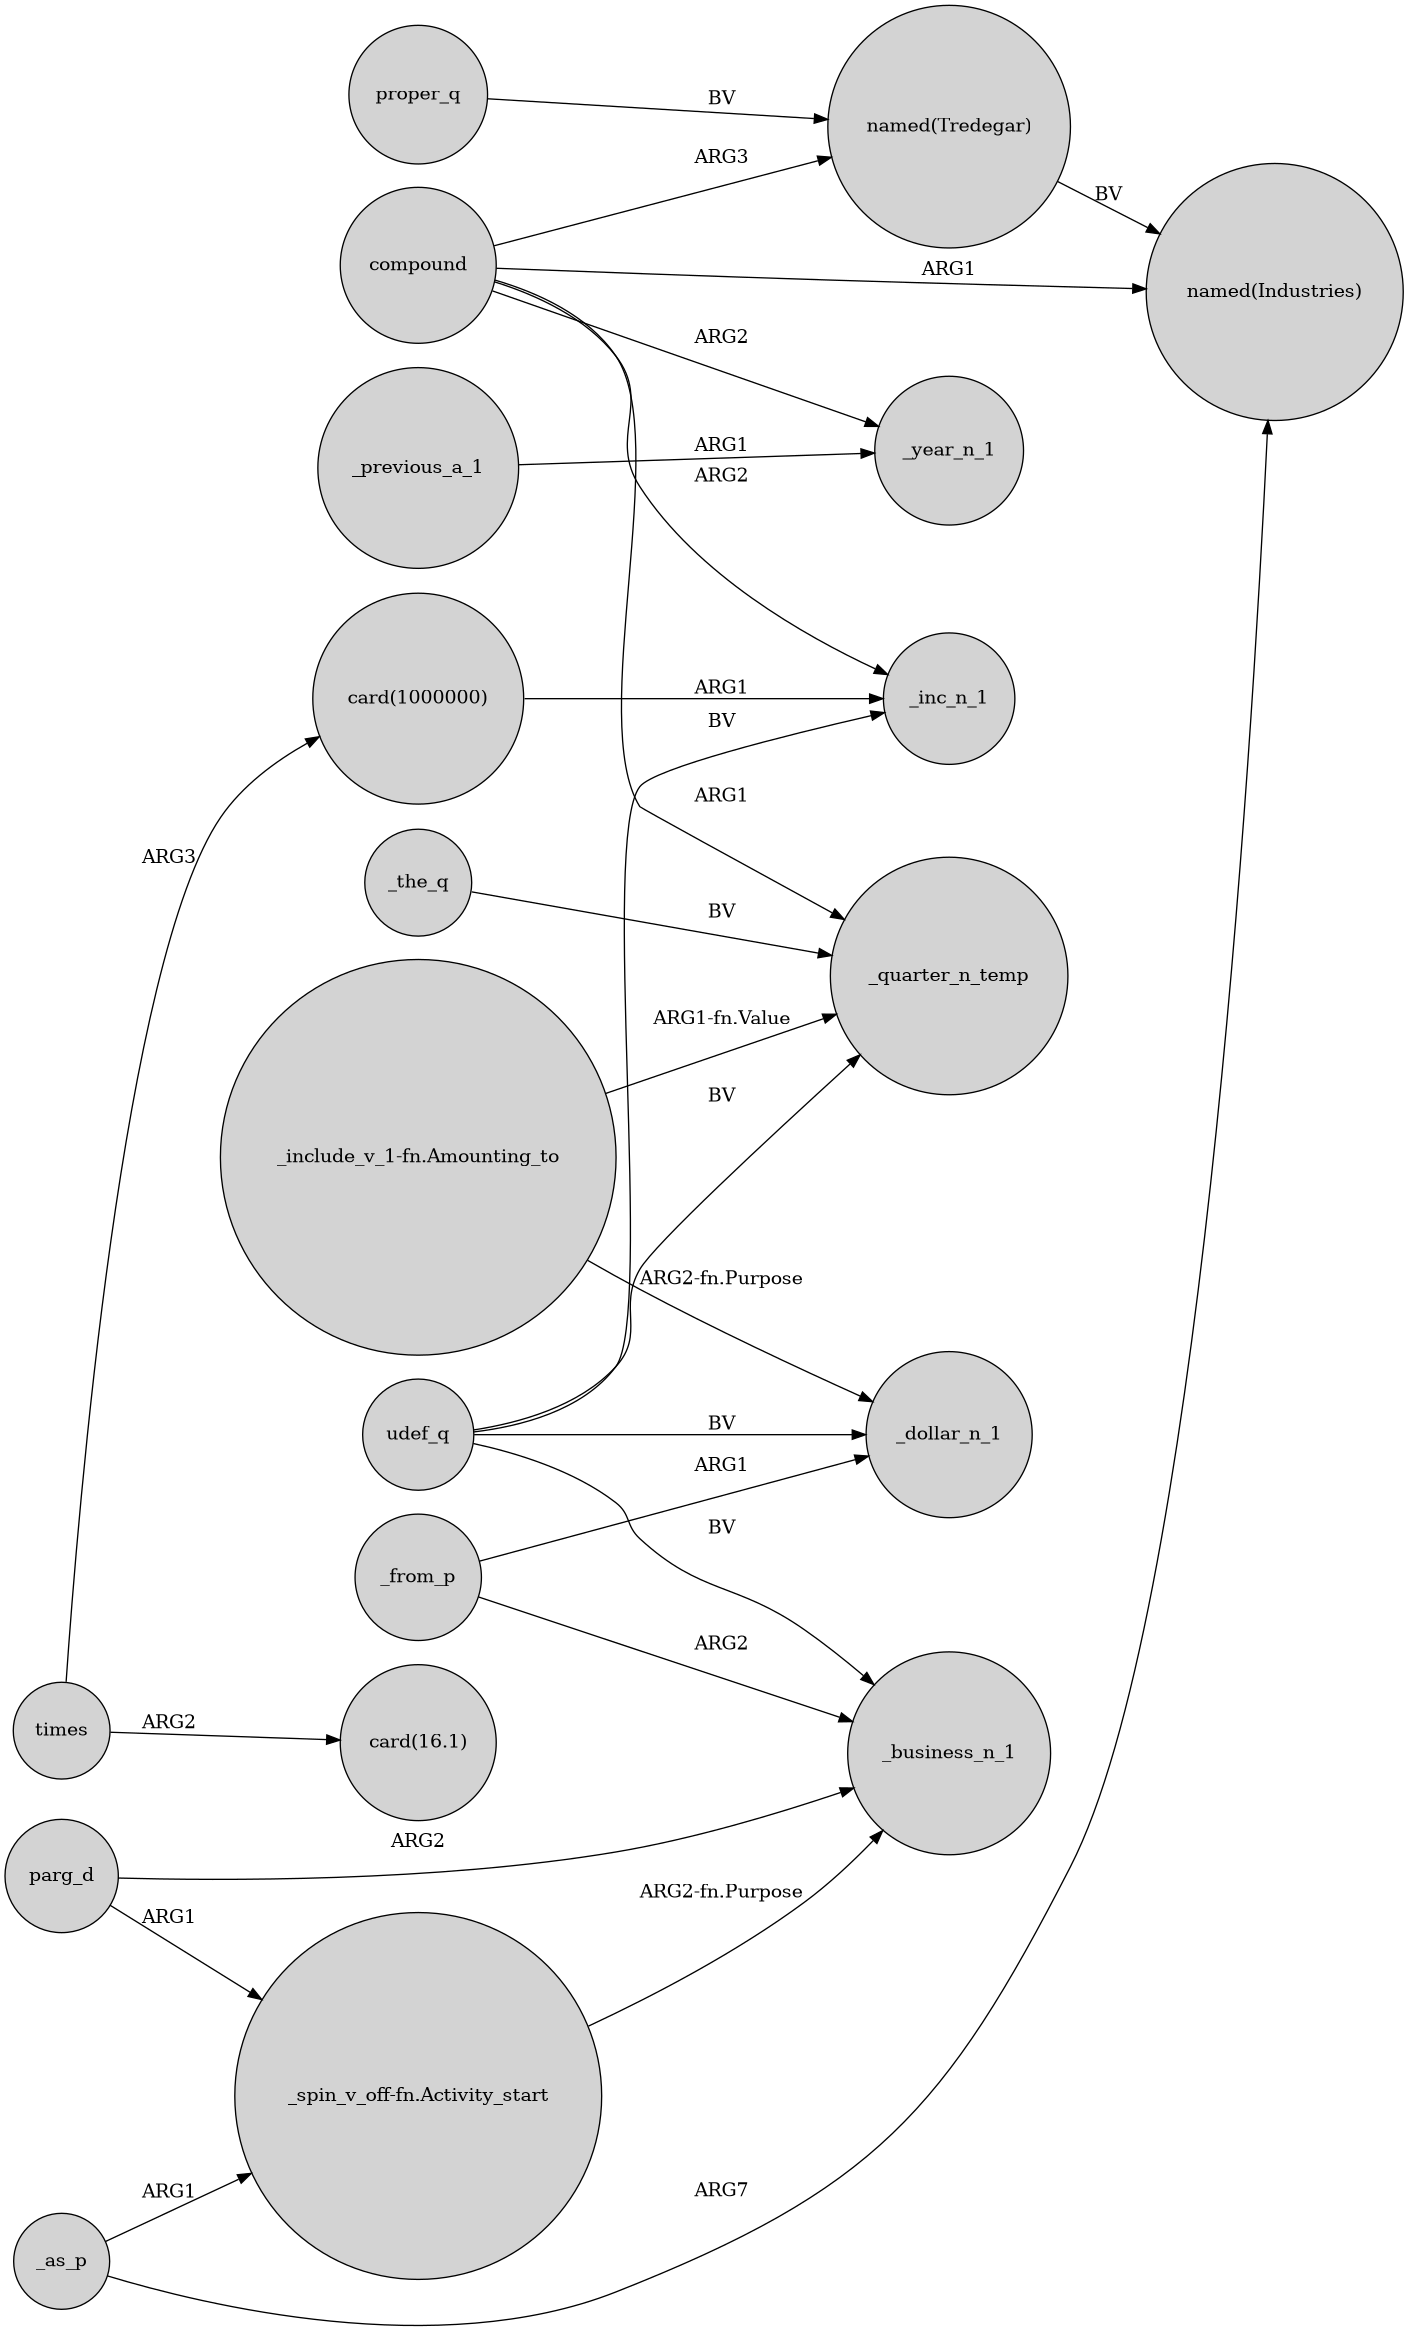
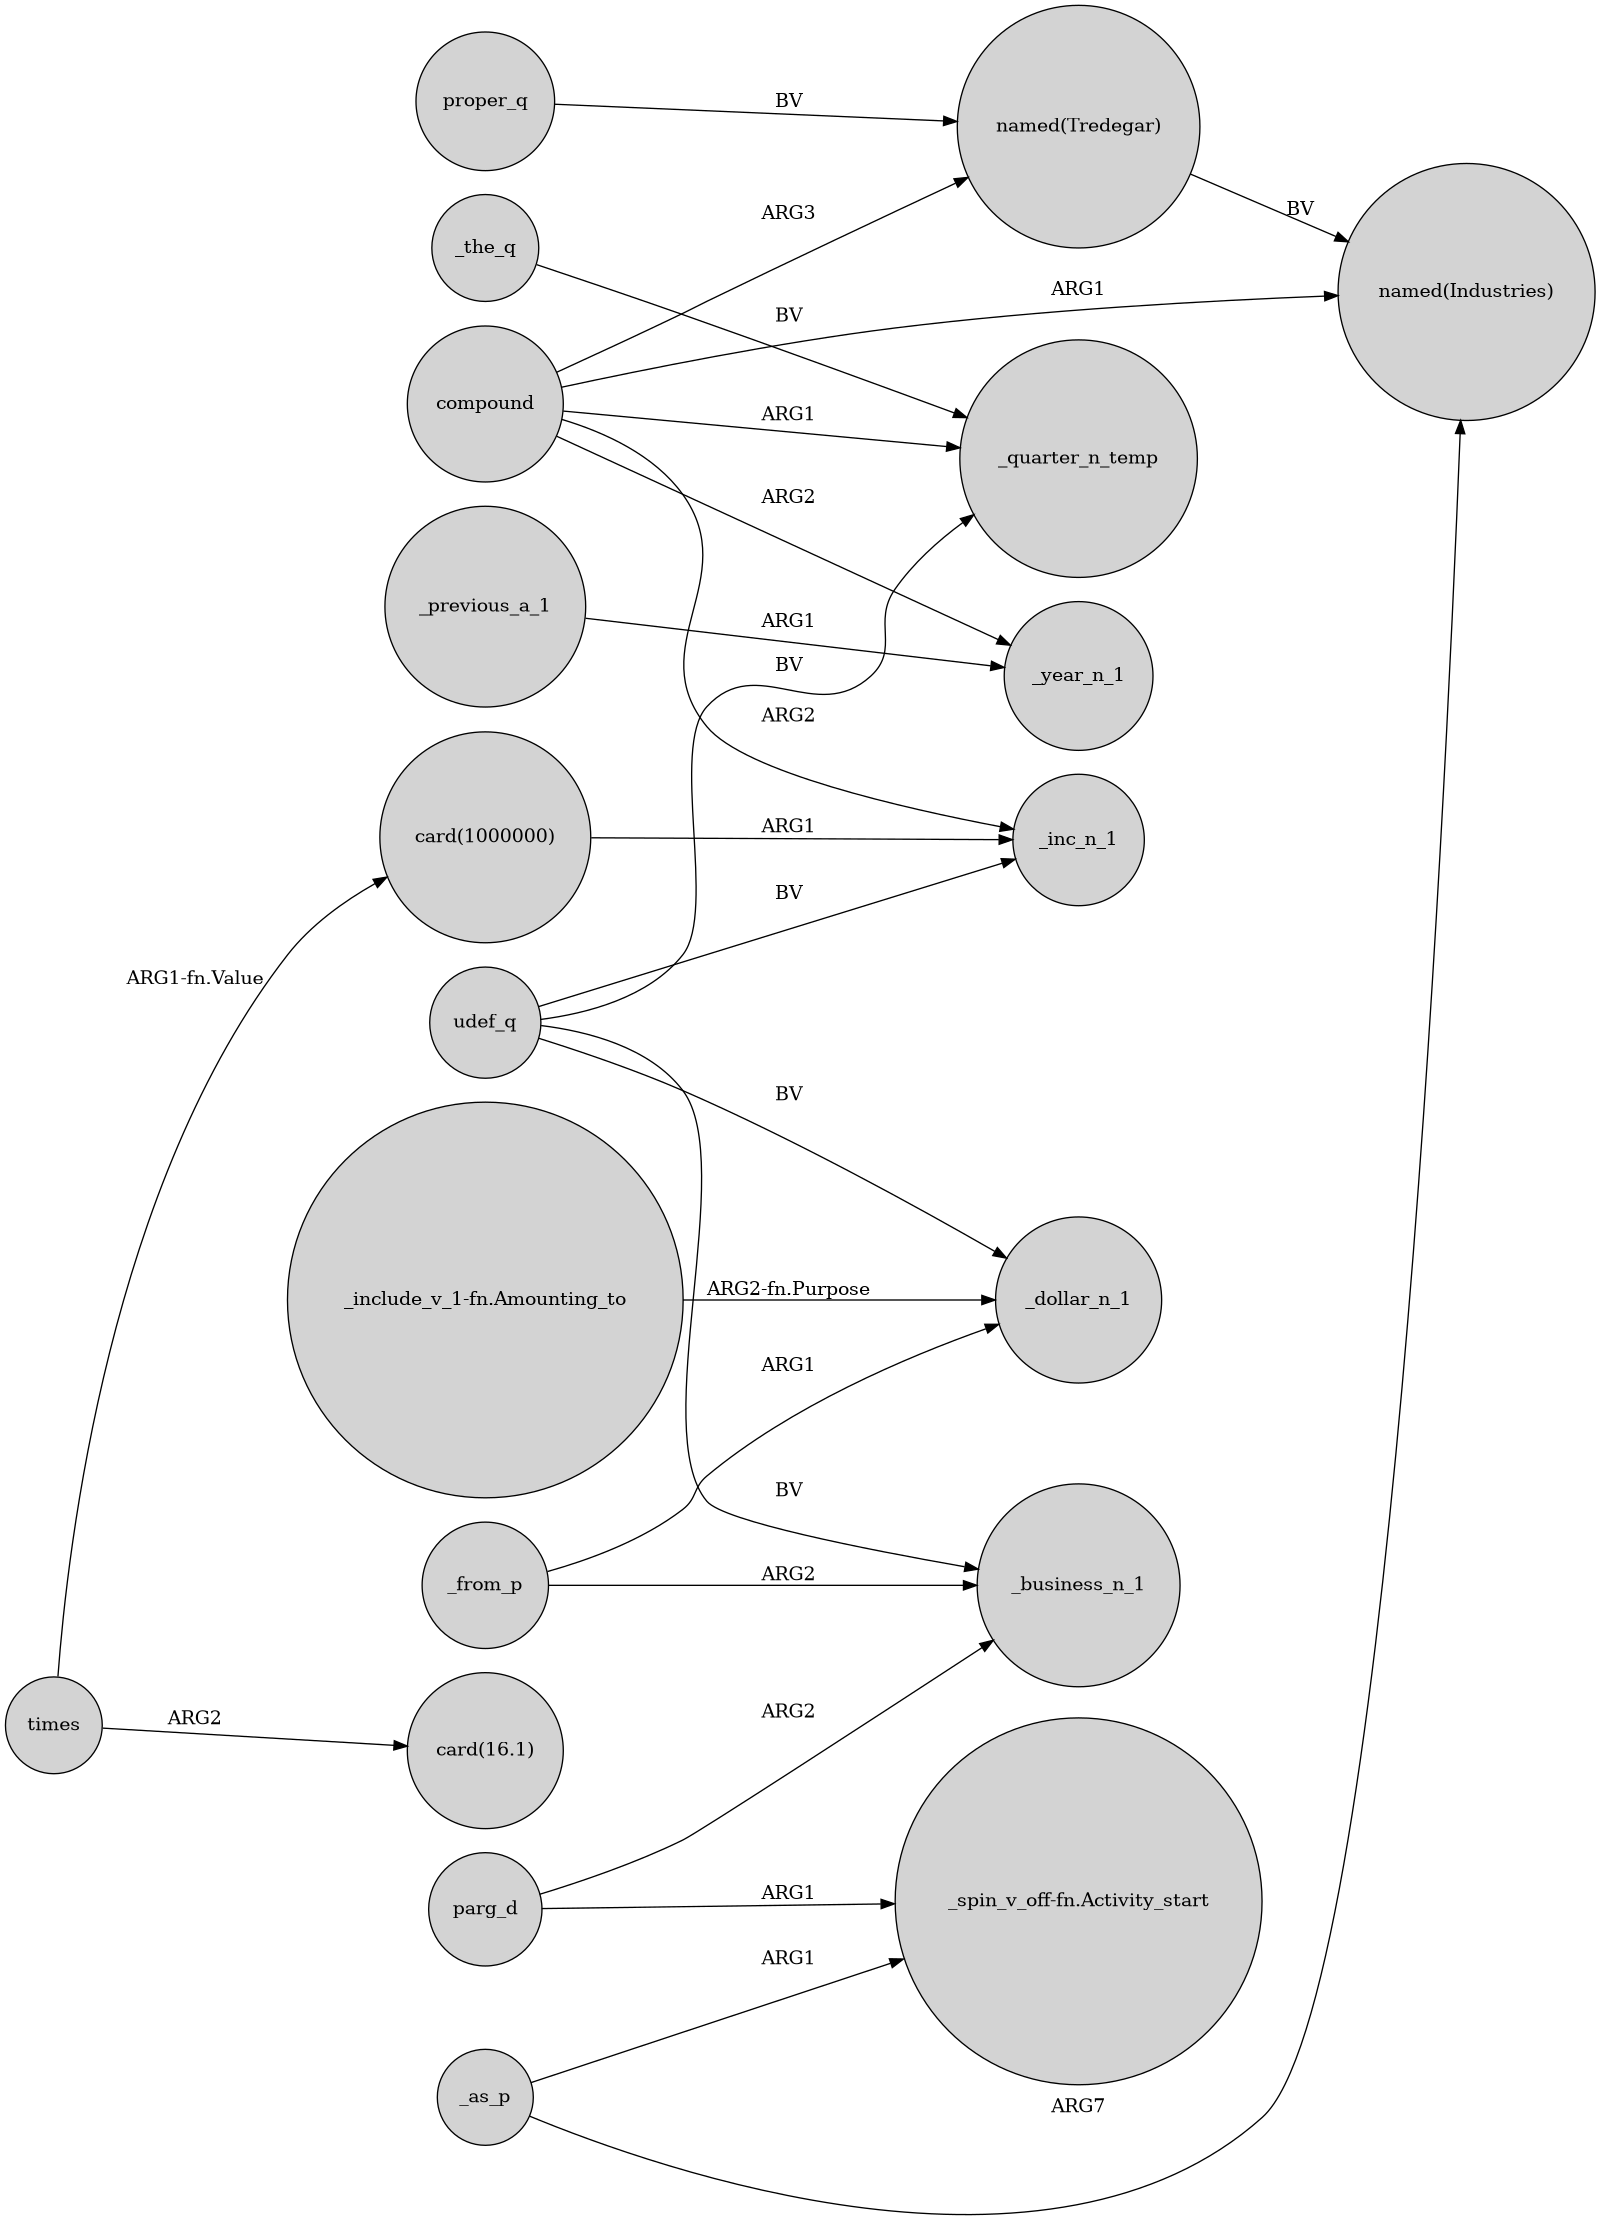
(169, 858) -> (195, 979)
(715, 1056) -> none
(739, 1946) -> none
